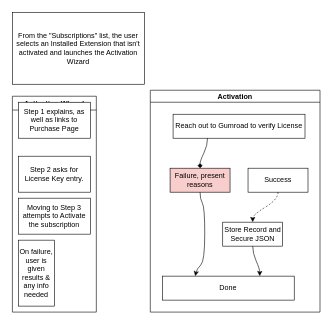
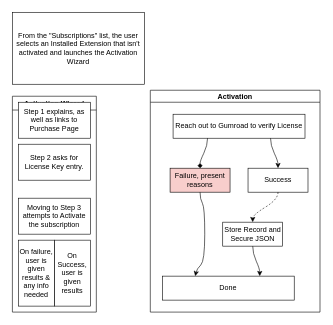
none -> (274, 153)
(54, 174) -> (54, 162)
none -> (72, 273)
